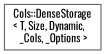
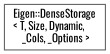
(53, 27) -> (55, 27)
